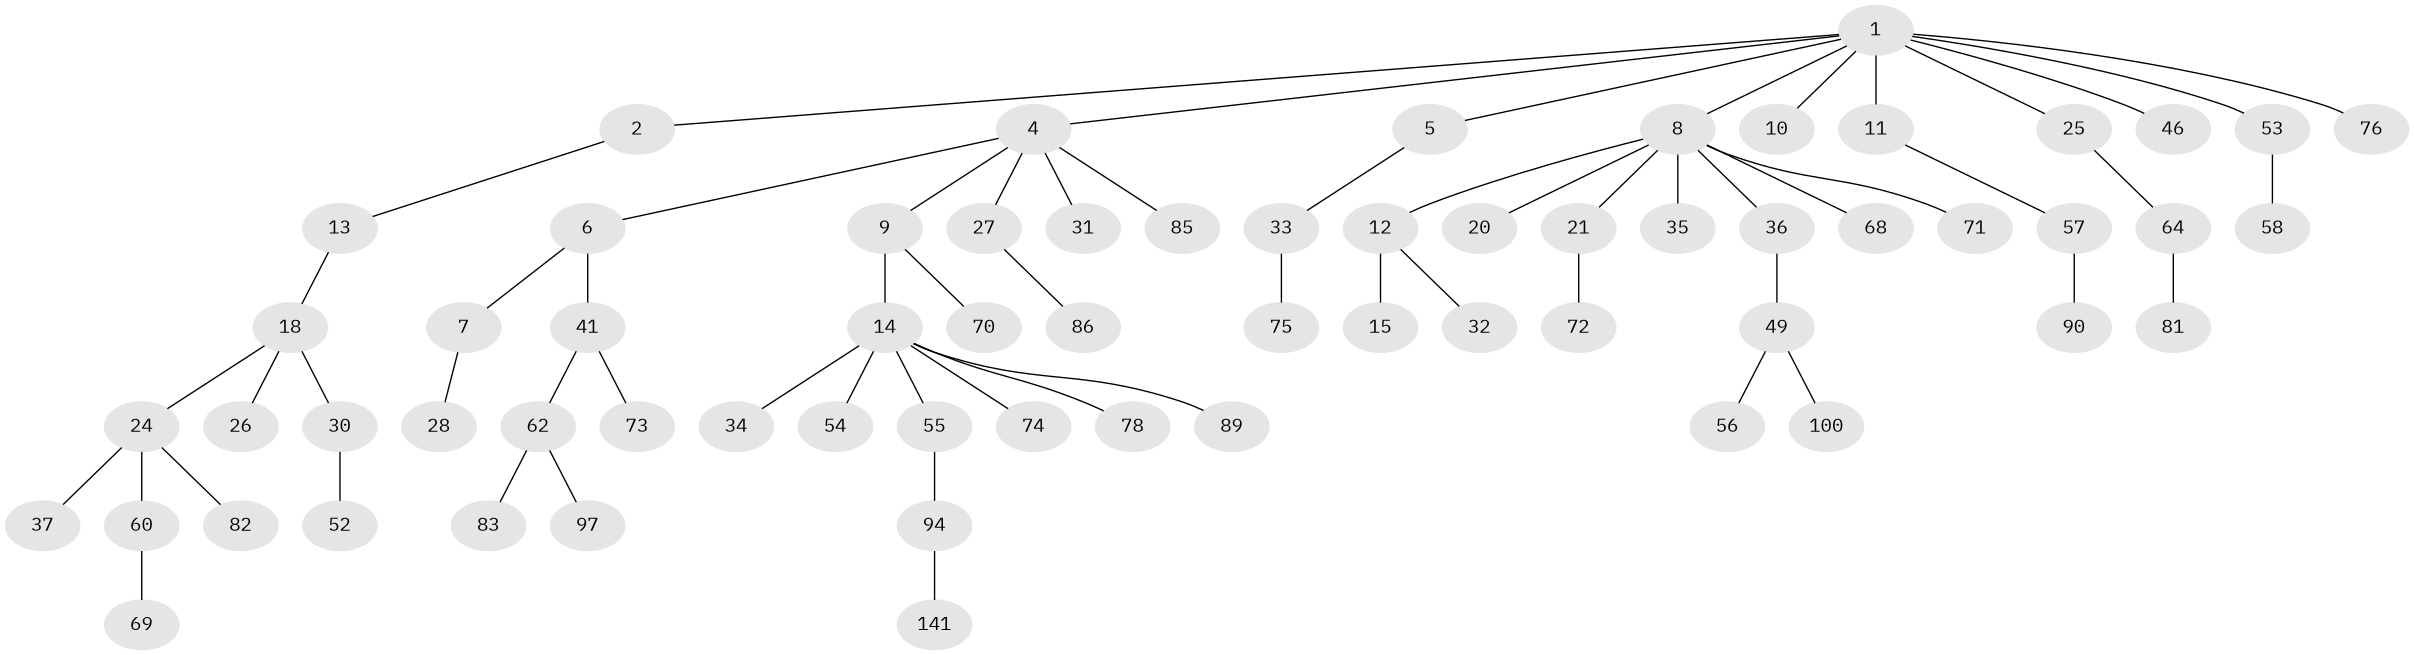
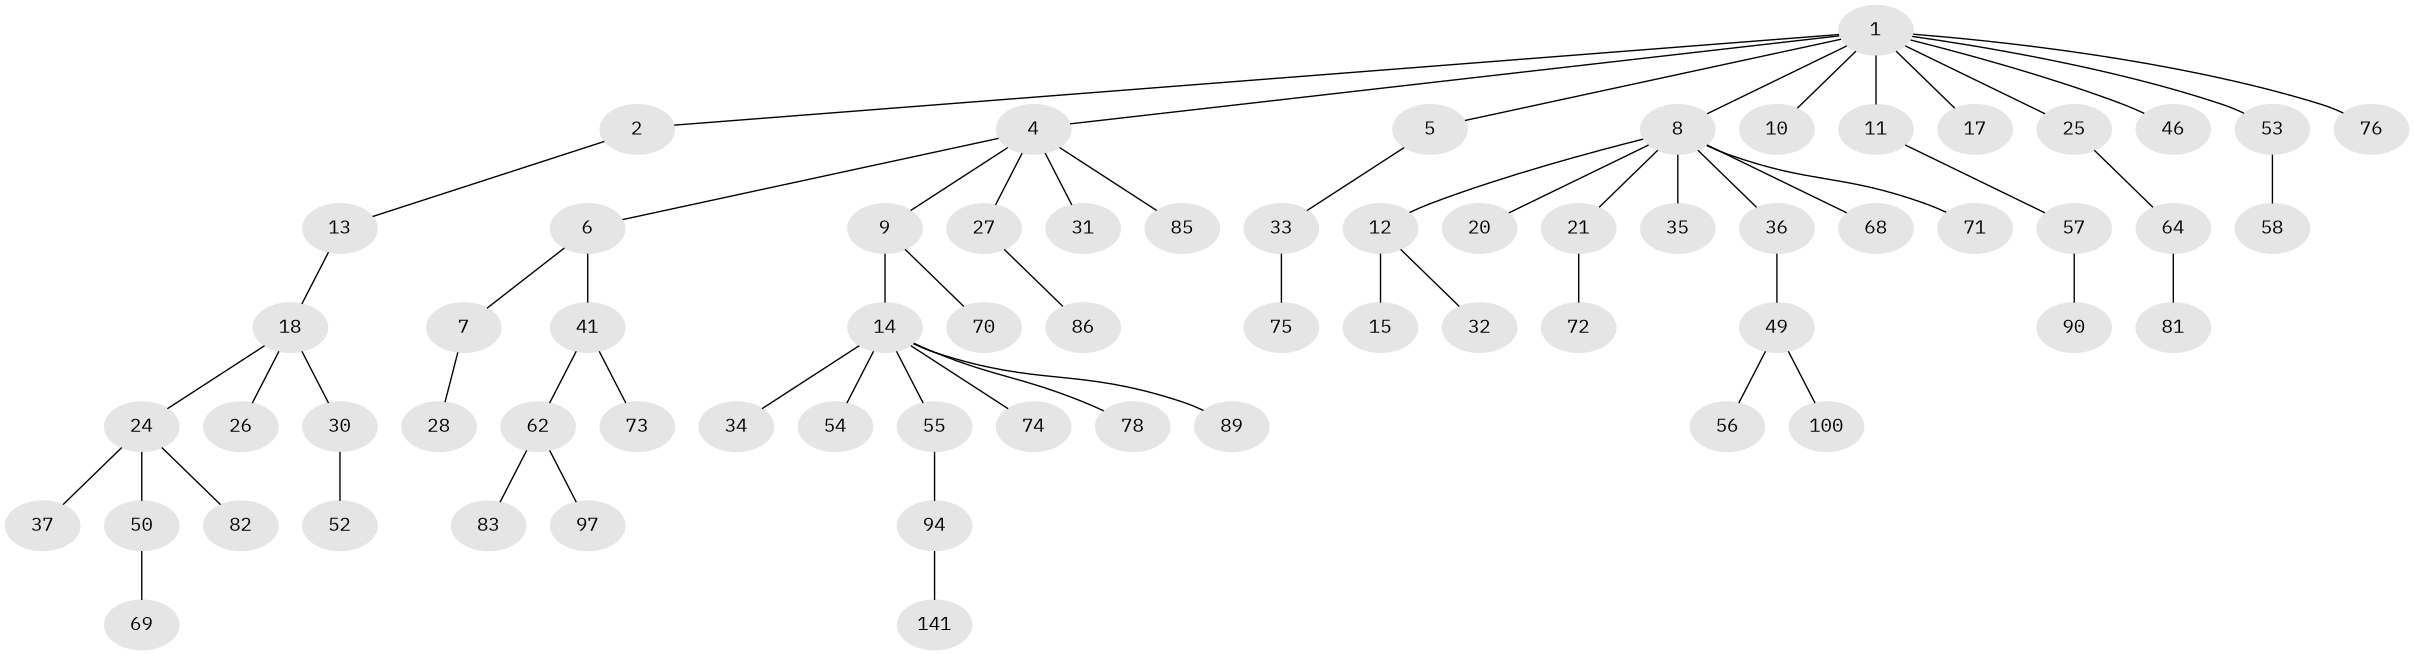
none -> (1975, 129)
(142, 526) -> (142, 526)
